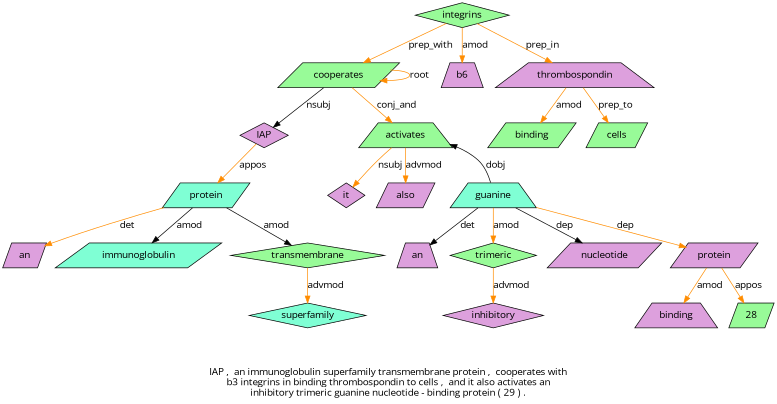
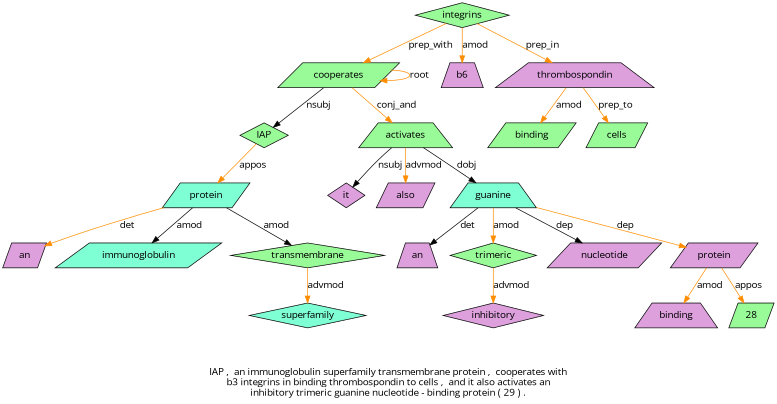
(264, 135) -> (264, 135)
(478, 160) -> (447, 163)
(374, 164) -> (374, 164)
